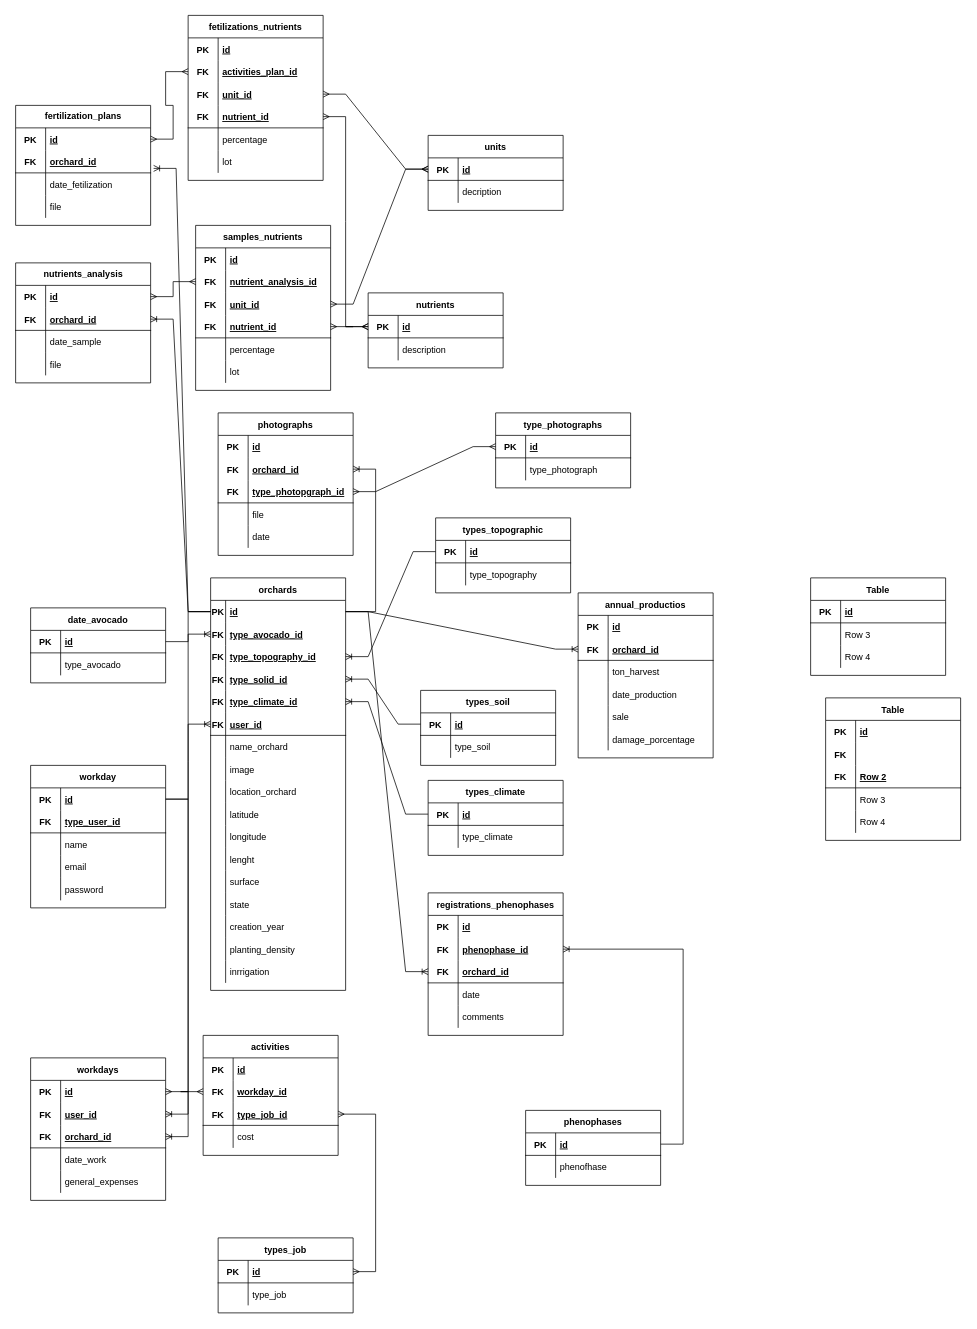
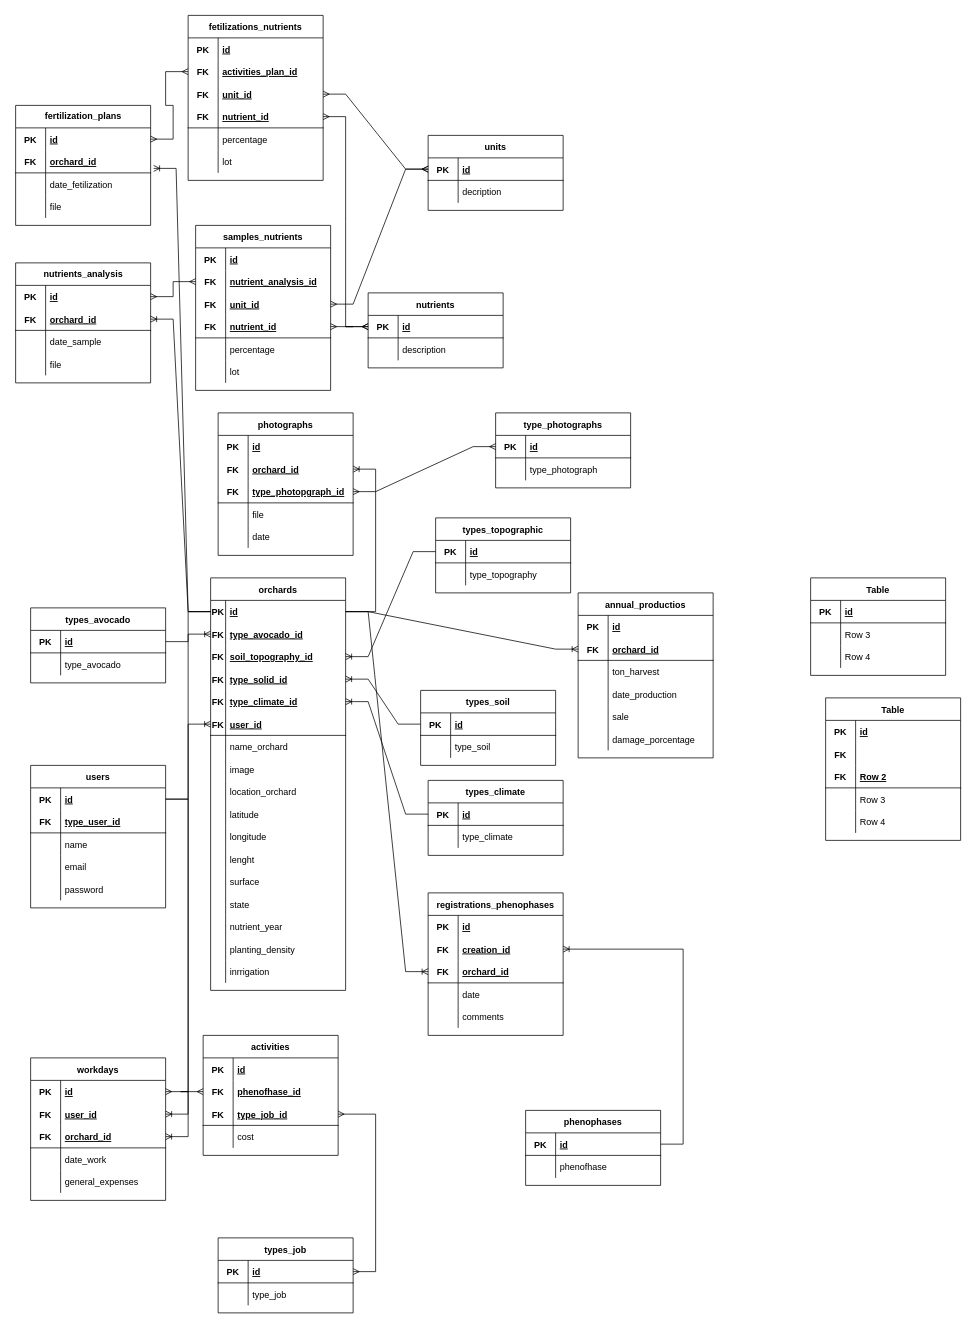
(98, 620) -> (98, 620)
(274, 657) -> (271, 657)
(98, 777) -> (98, 777)
(261, 927) -> (261, 927)
(494, 950) -> (487, 950)
(261, 1092) -> (269, 1092)
